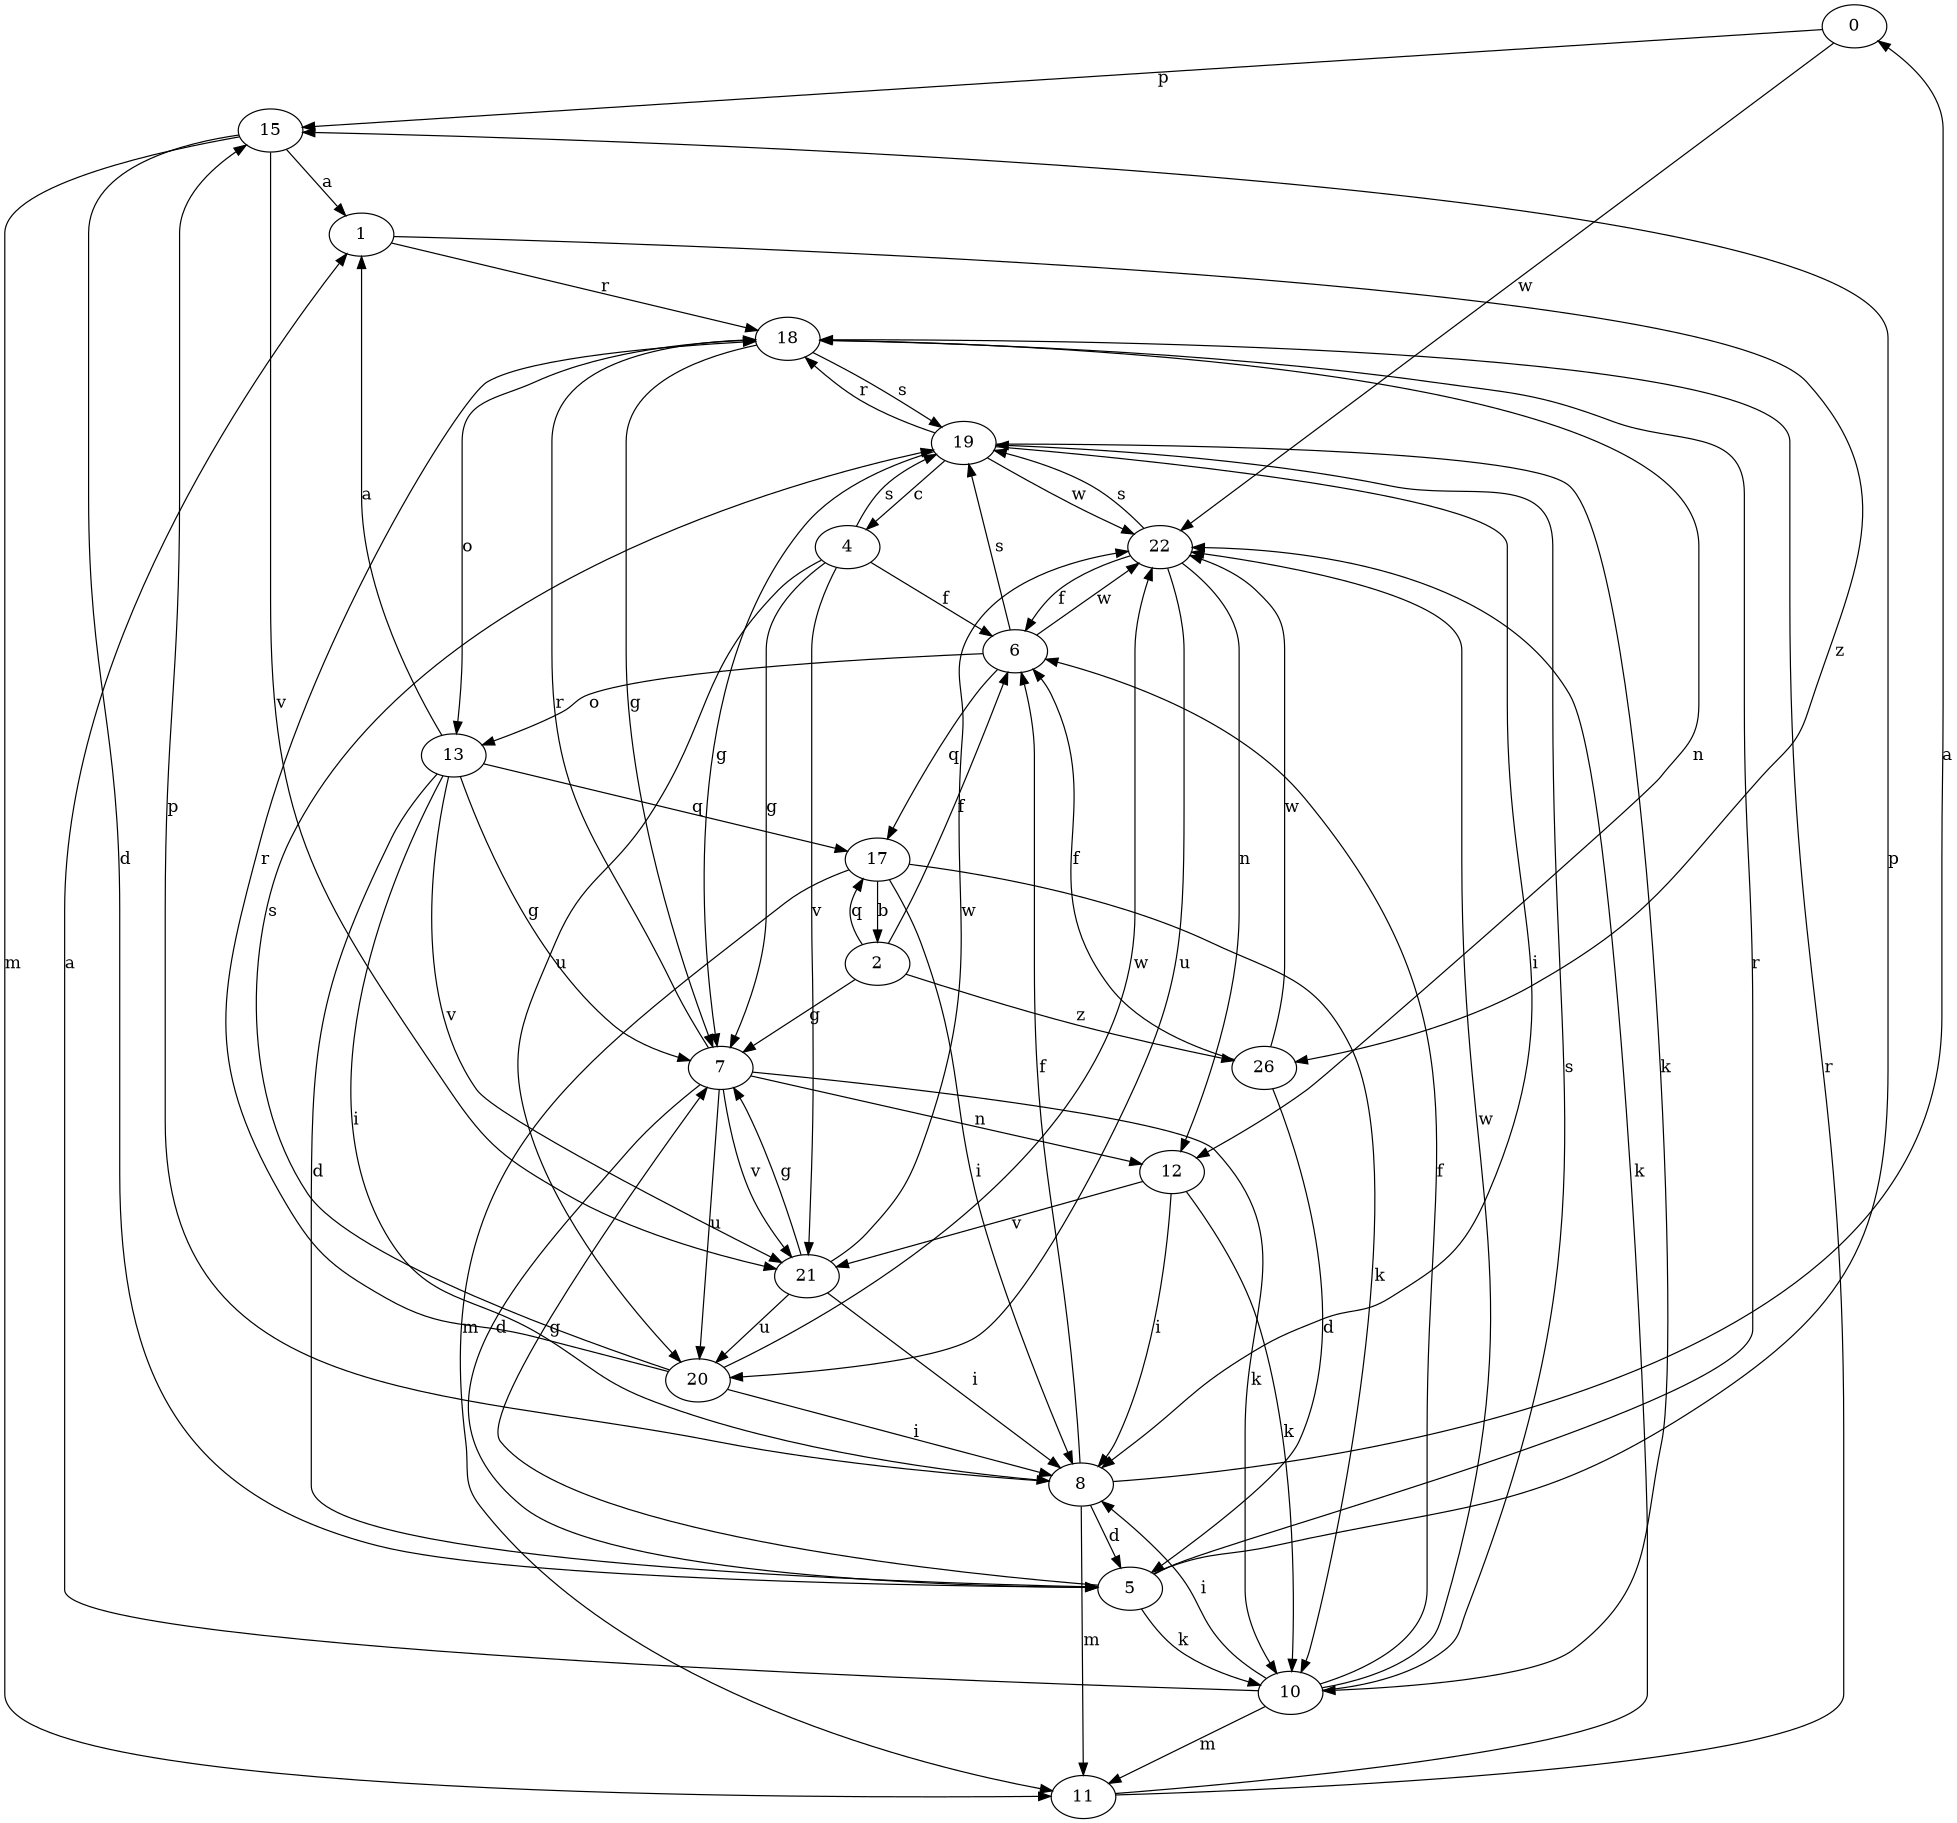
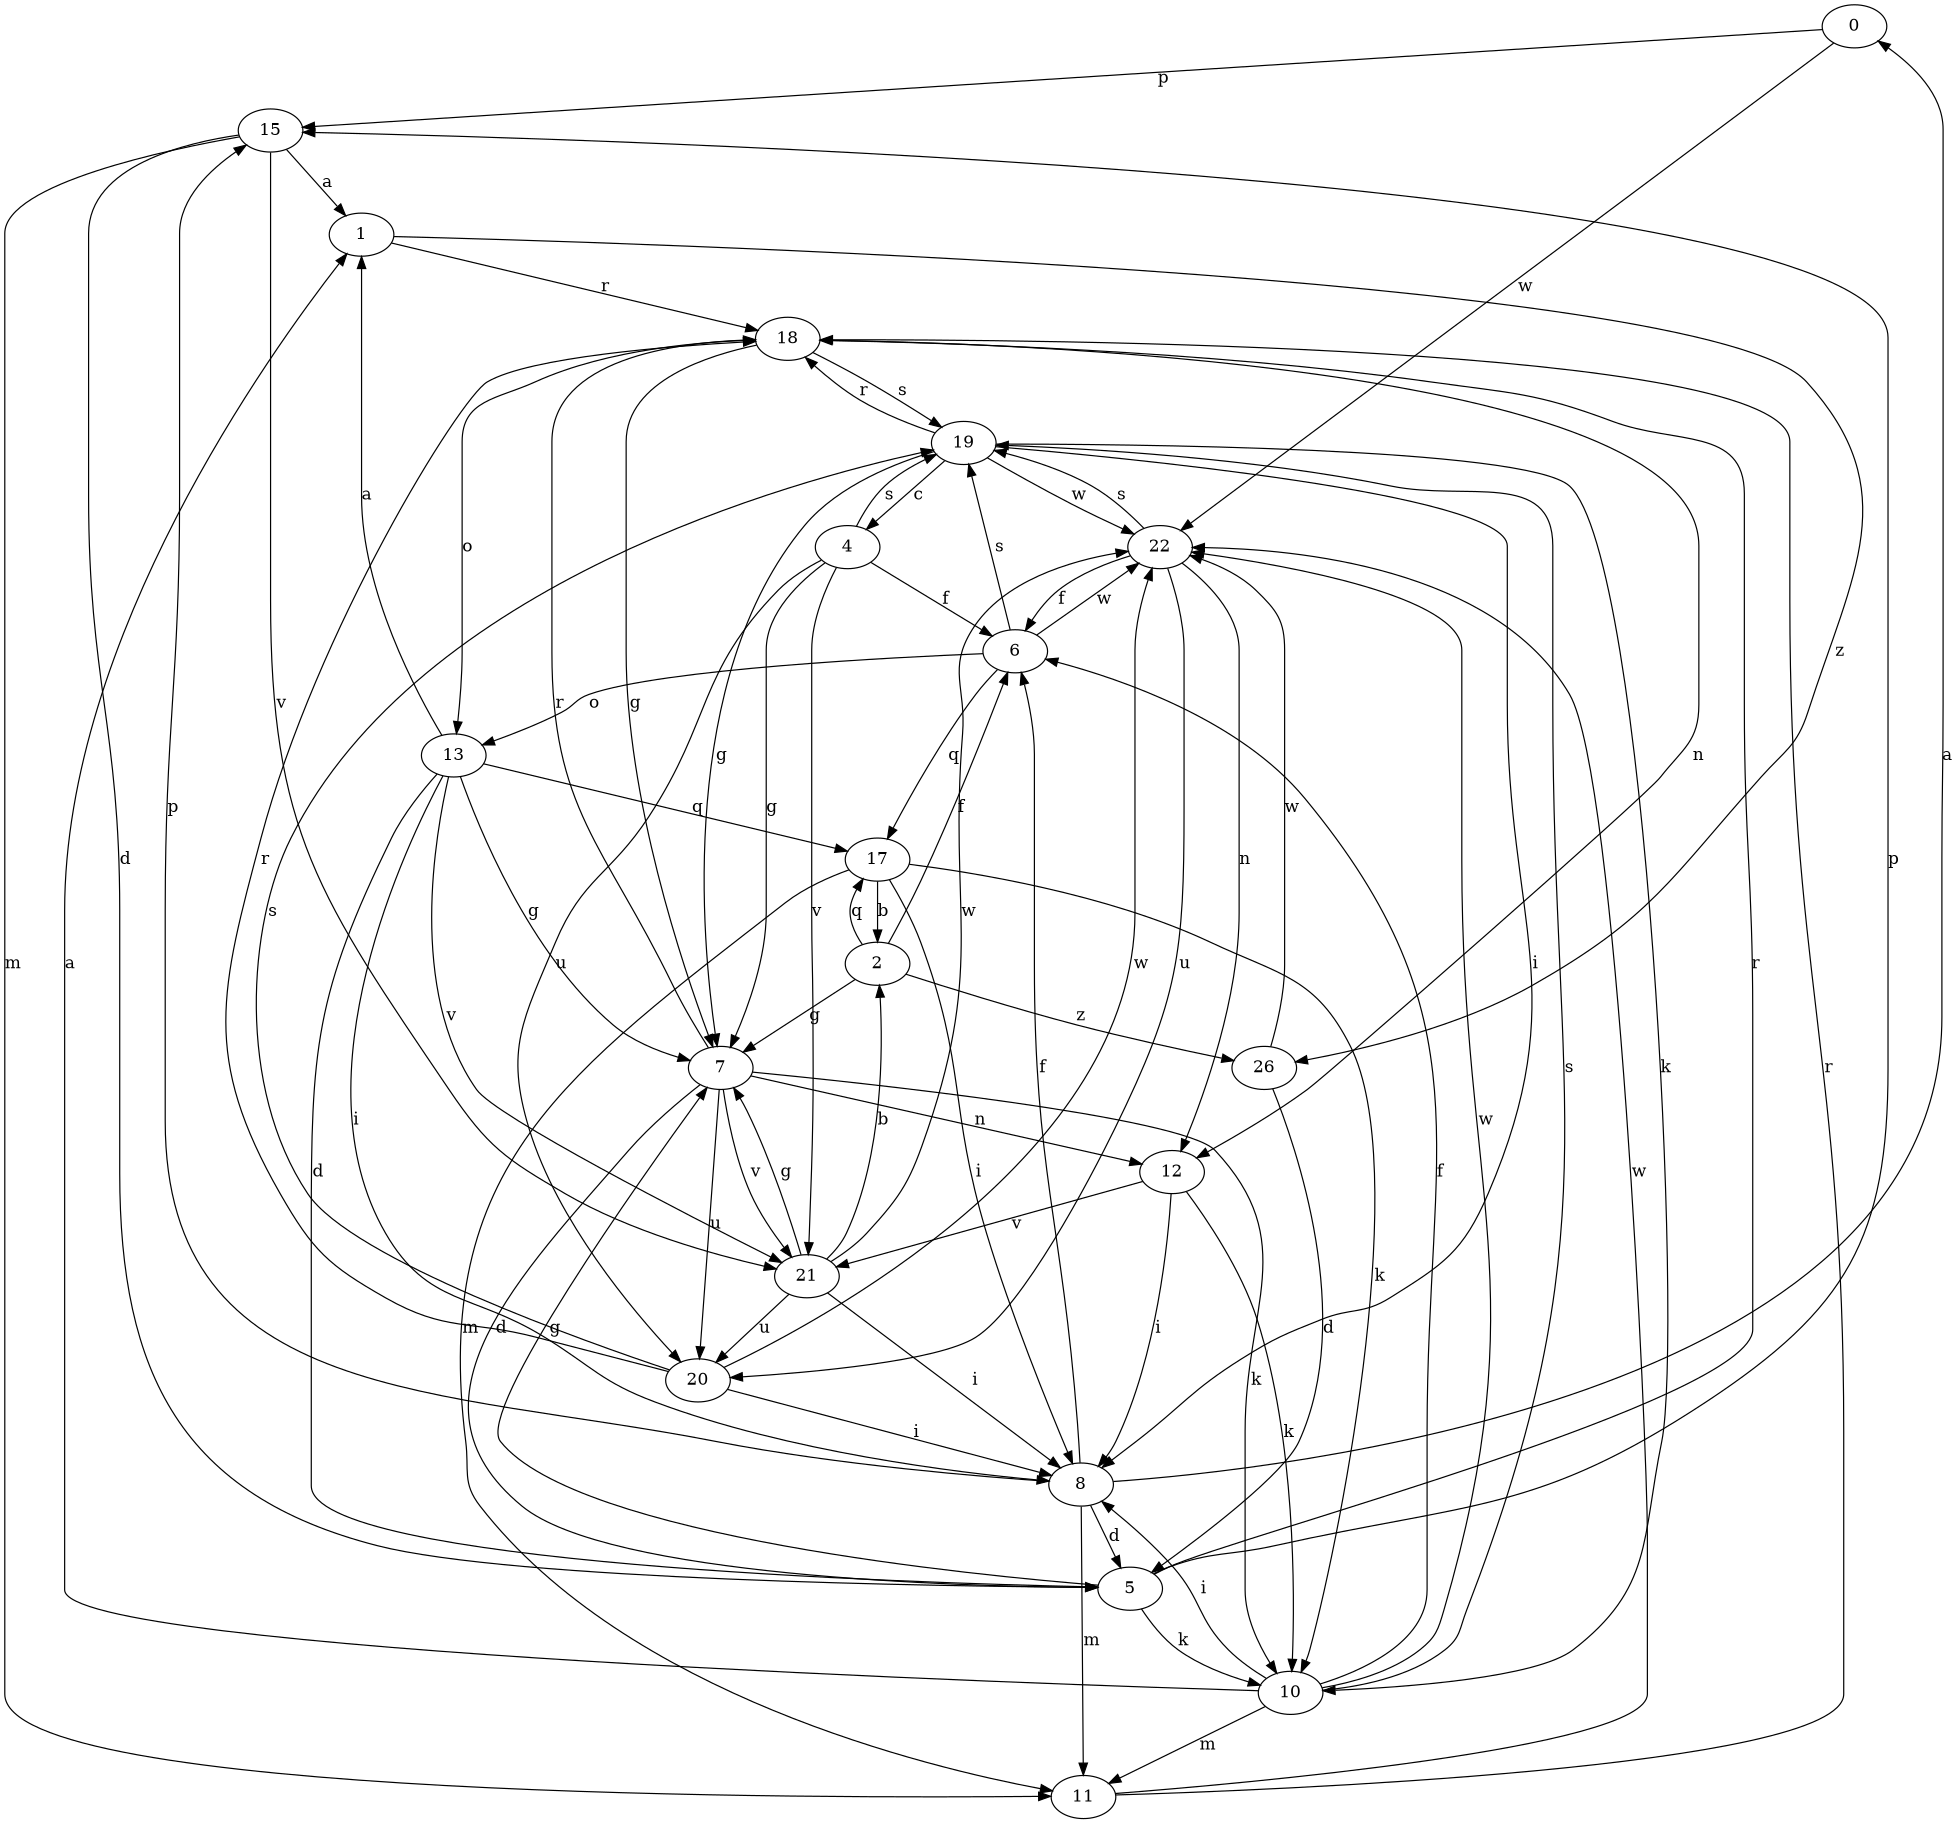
(1074, 907) -> none
none -> (874, 1134)
(1640, 1172) -> (1640, 1172)
